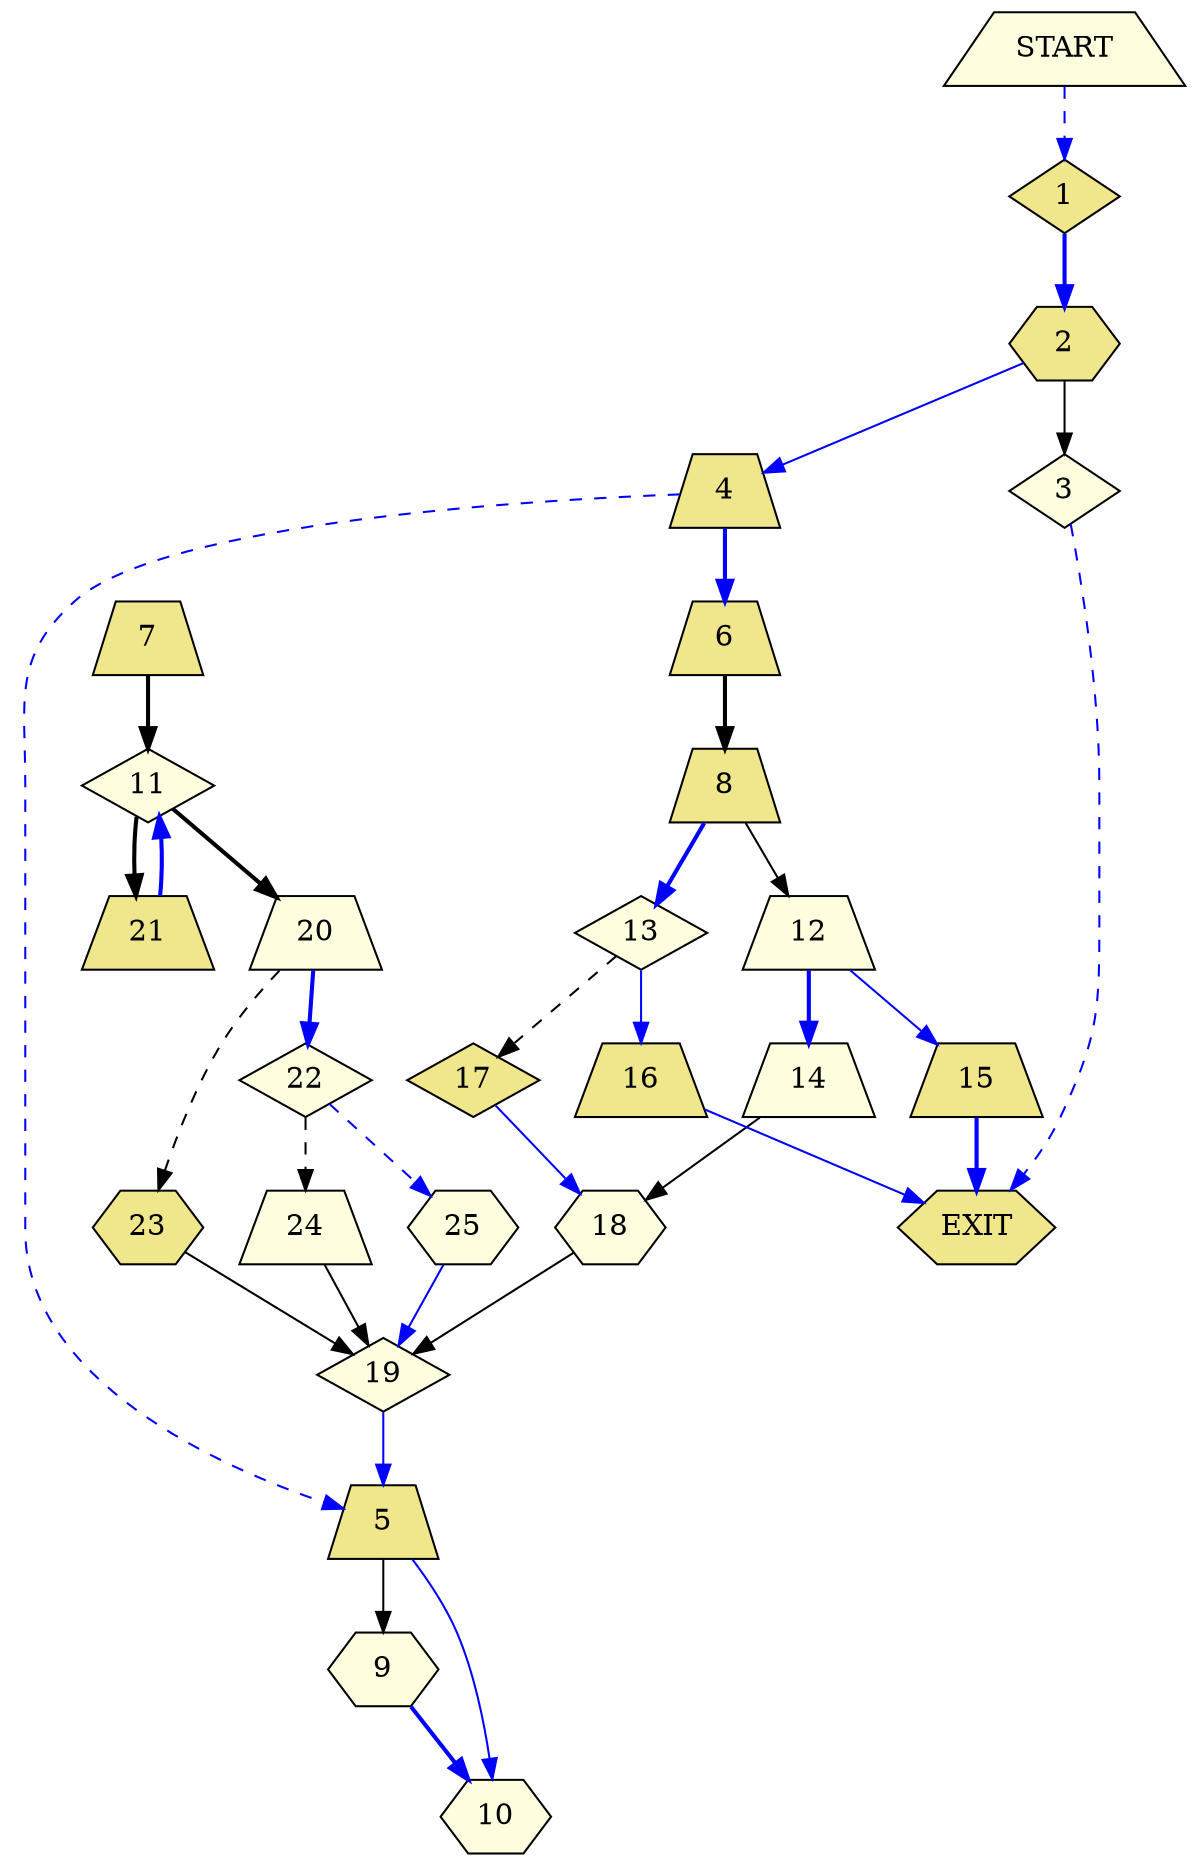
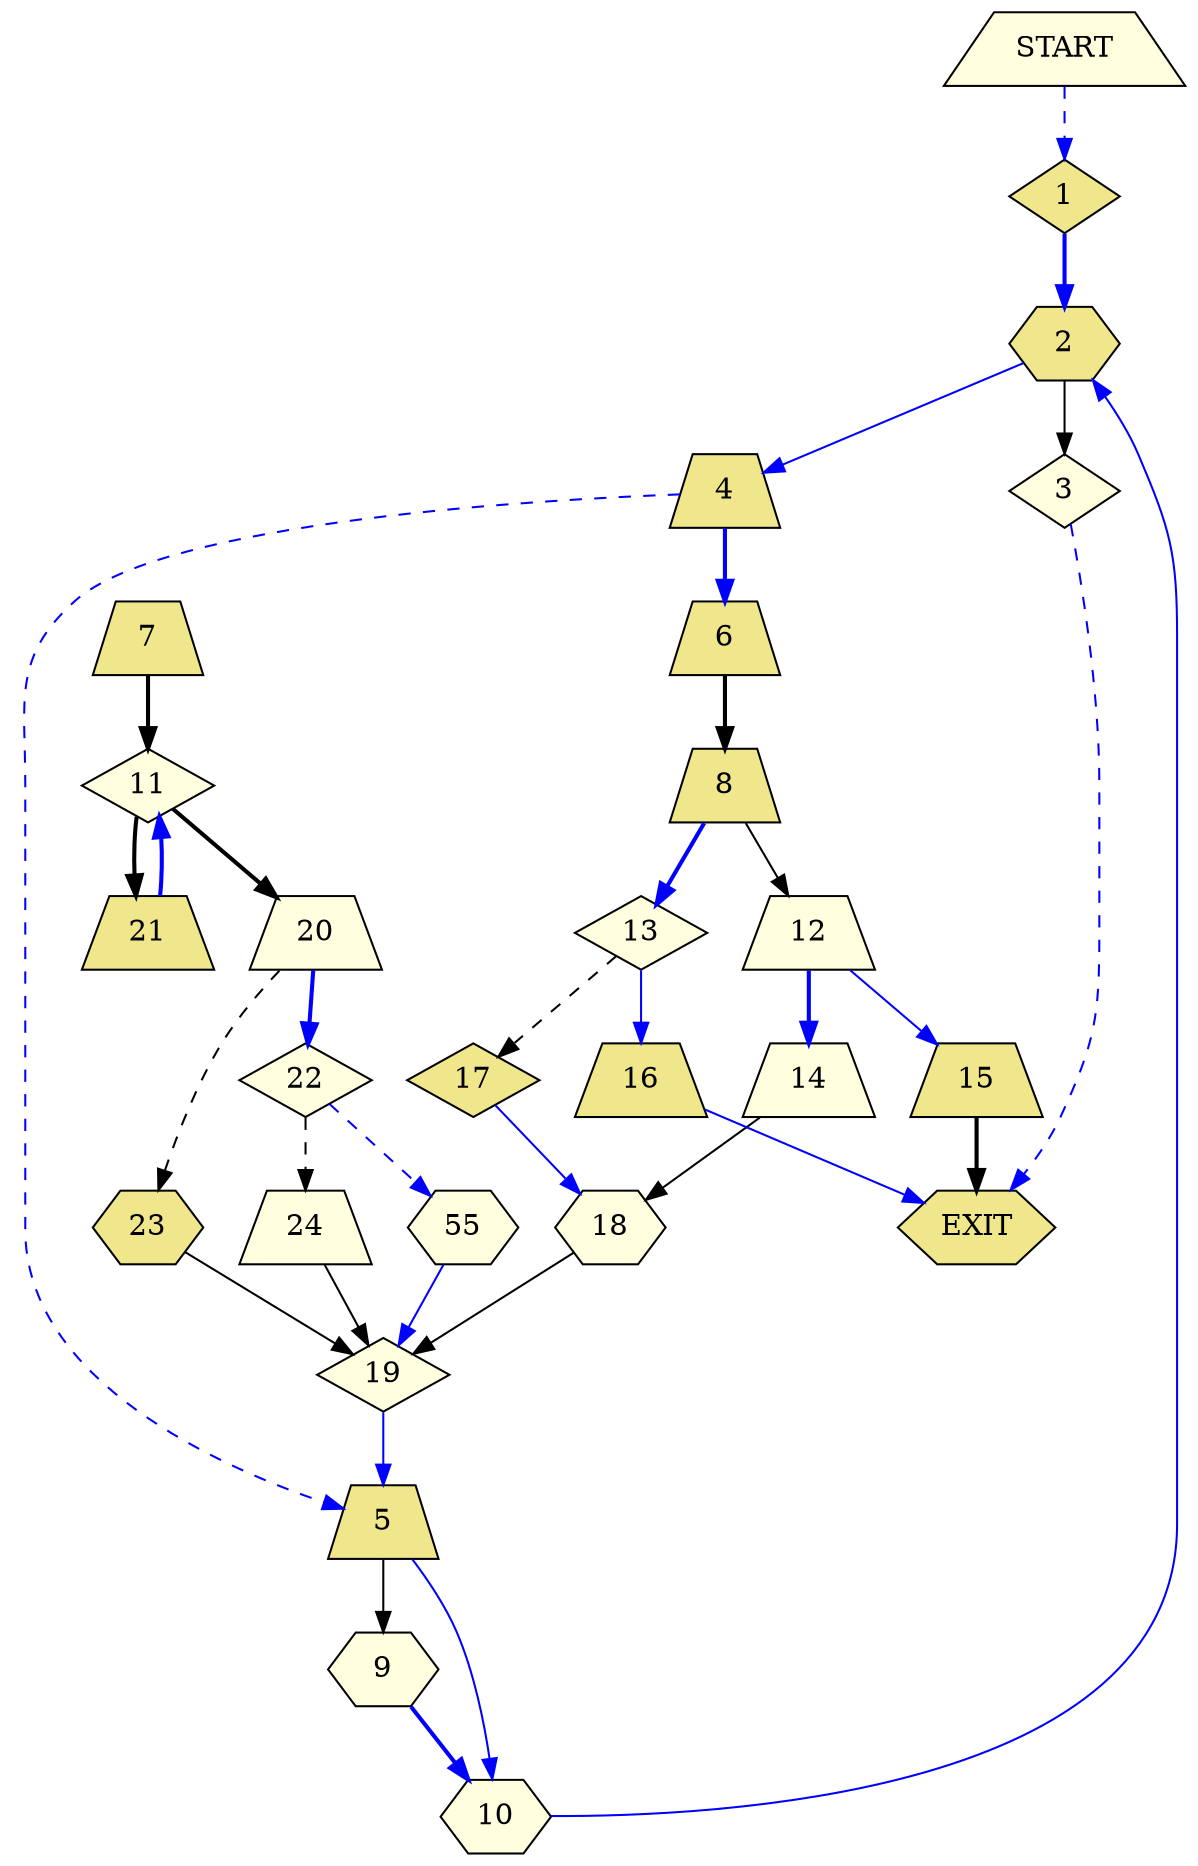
(977, 1144) -> (977, 1144)
(463, 1228) -> (463, 1228)
none -> (1177, 1332)
